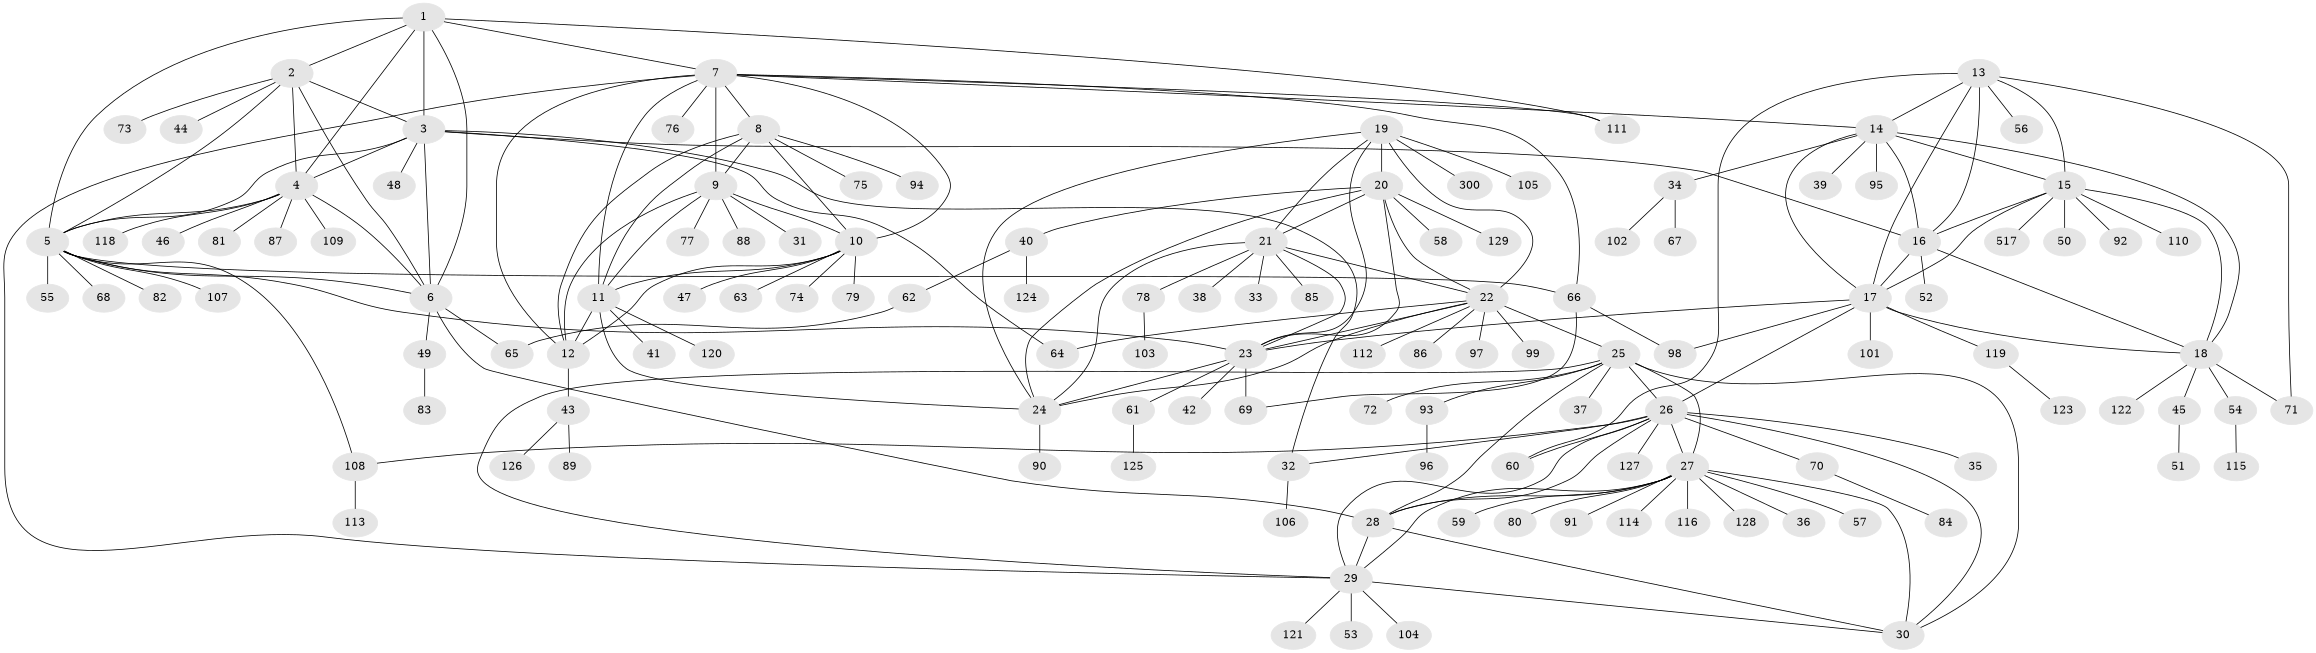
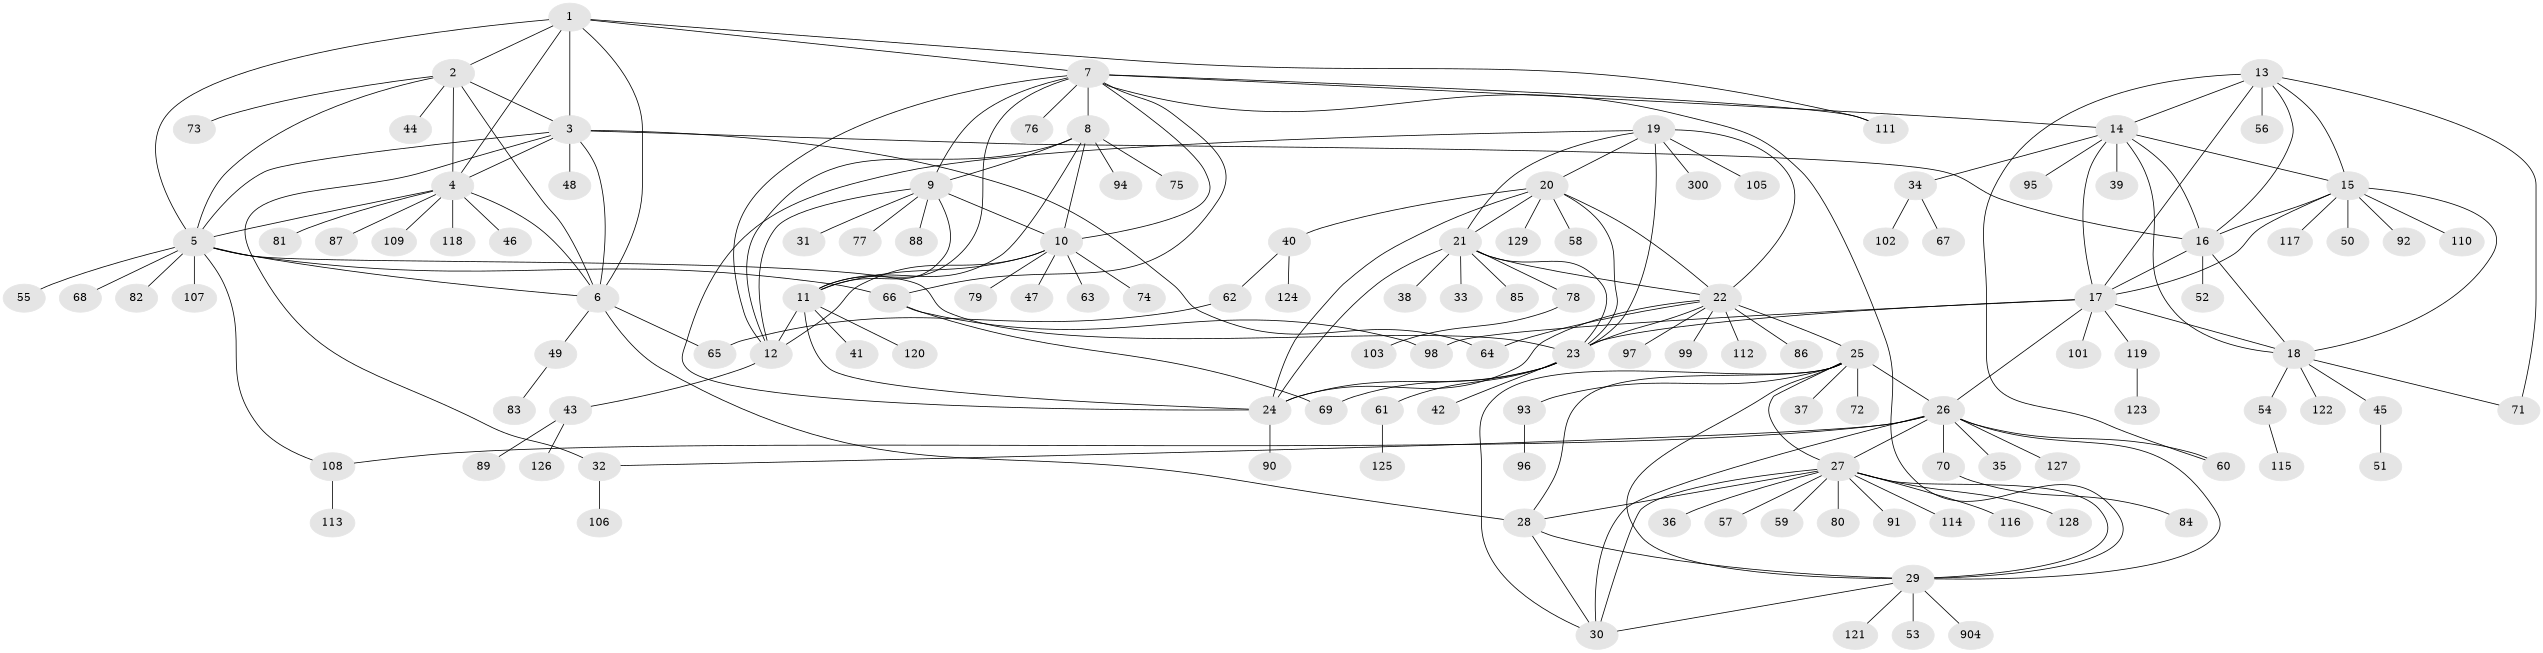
(2007, 242) -> (2290, 242)
(1557, 484) -> none
(1409, 635) -> (1971, 635)
